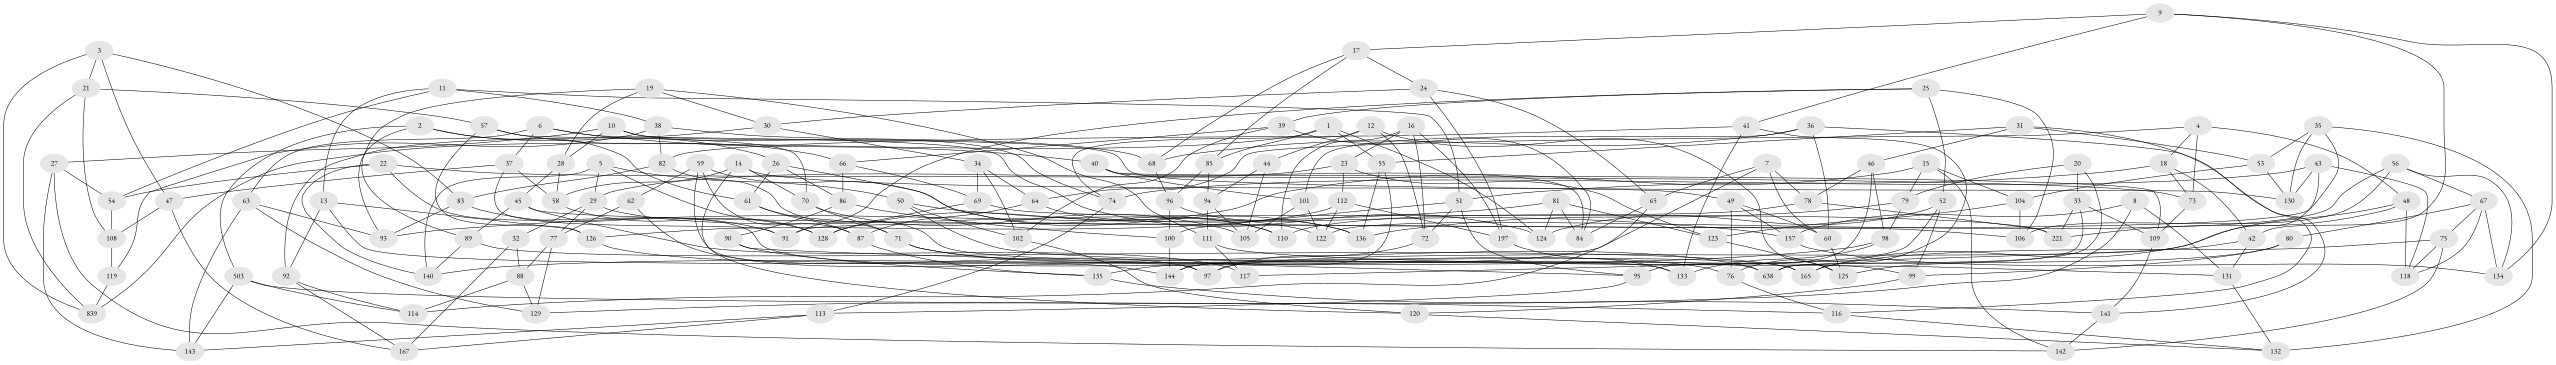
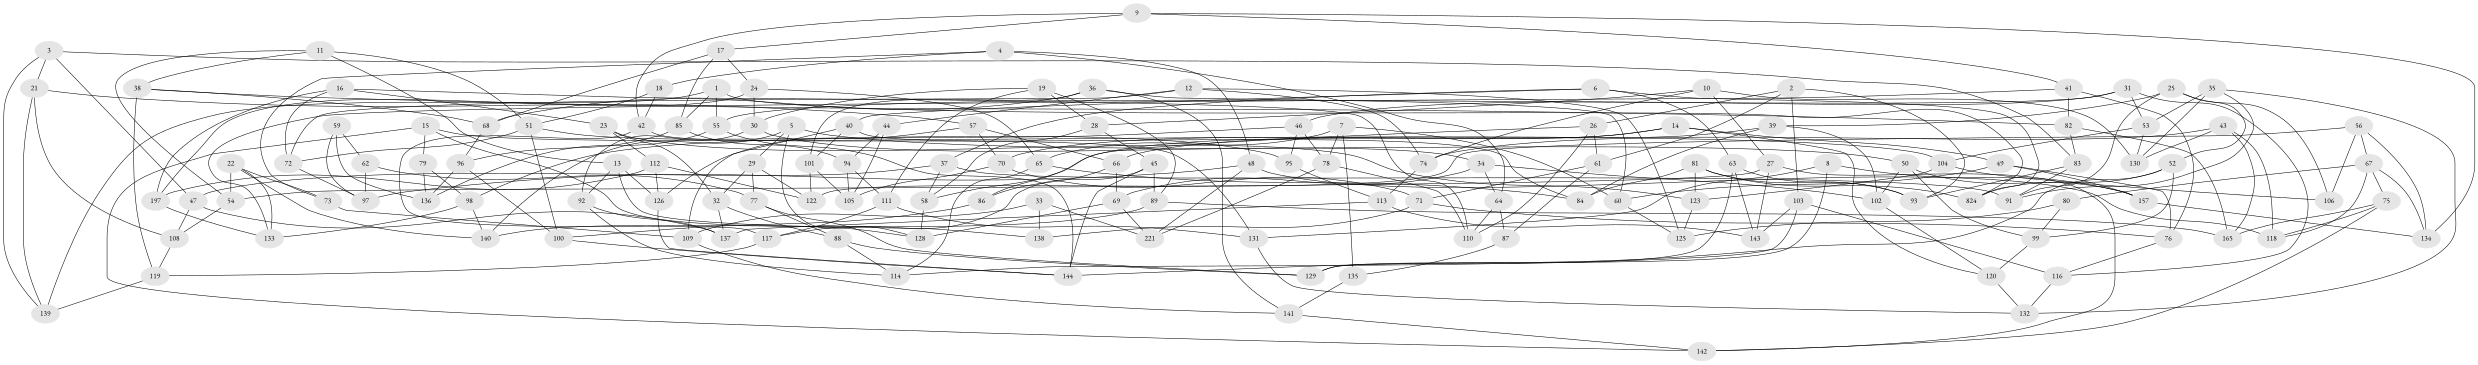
(2077, 163) -> none
(967, 174) -> (670, 152)
(2179, 184) -> none
(733, 213) -> none
(1267, 225) -> (1092, 202)
(728, 239) -> none
(1542, 239) -> (1971, 201)
none -> (463, 270)
(239, 276) -> (1799, 201)
(1768, 276) -> (1039, 239)
(92, 314) -> (45, 314)
(404, 351) -> (725, 239)
